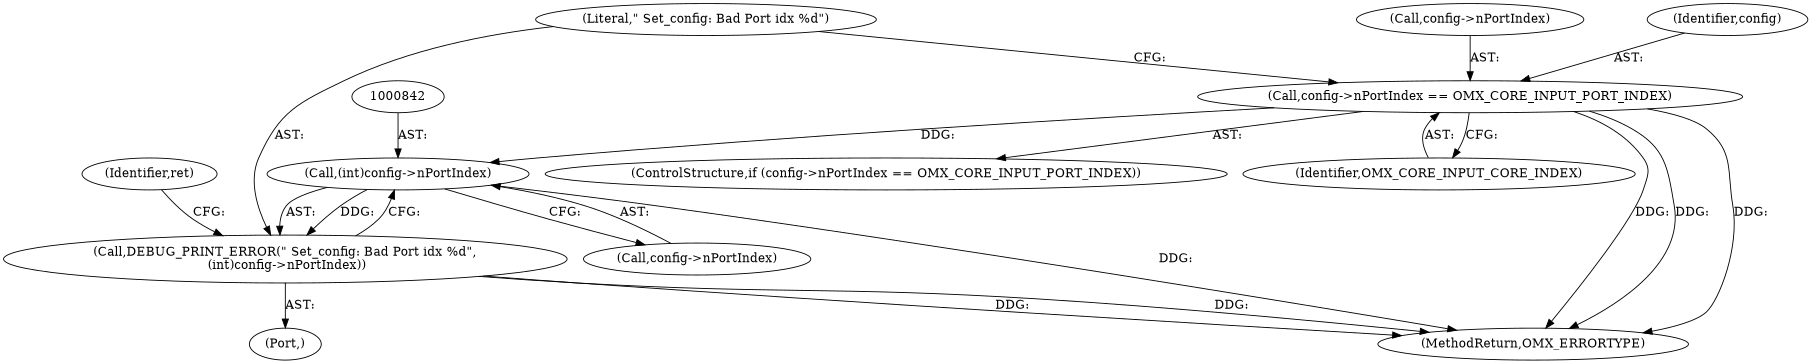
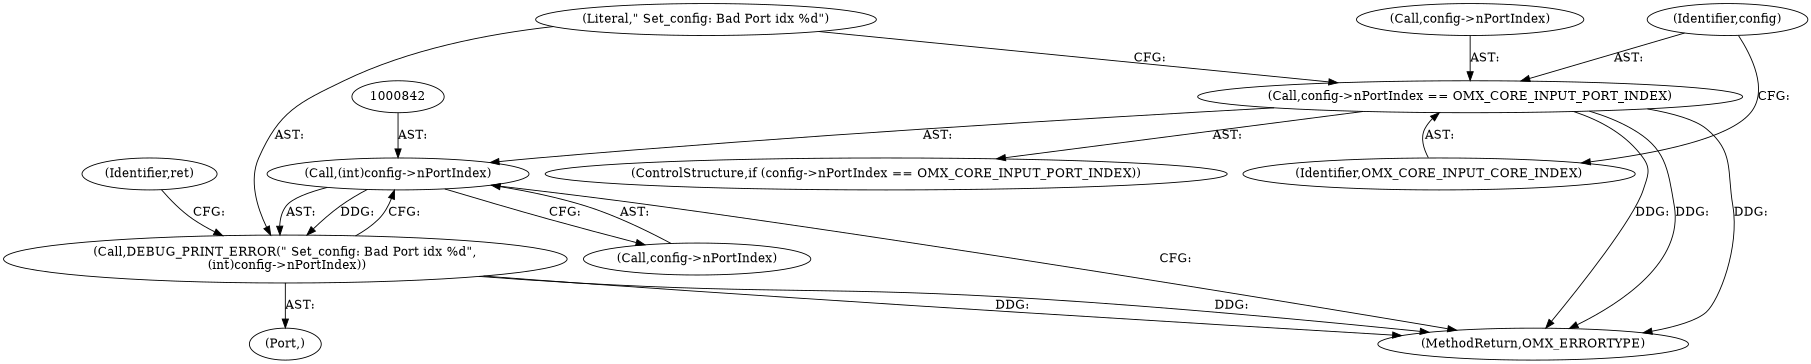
(1465, 132) -> (1720, 133)
(940, 135) -> (940, 135)
(1178, 259) -> (1178, 259)
